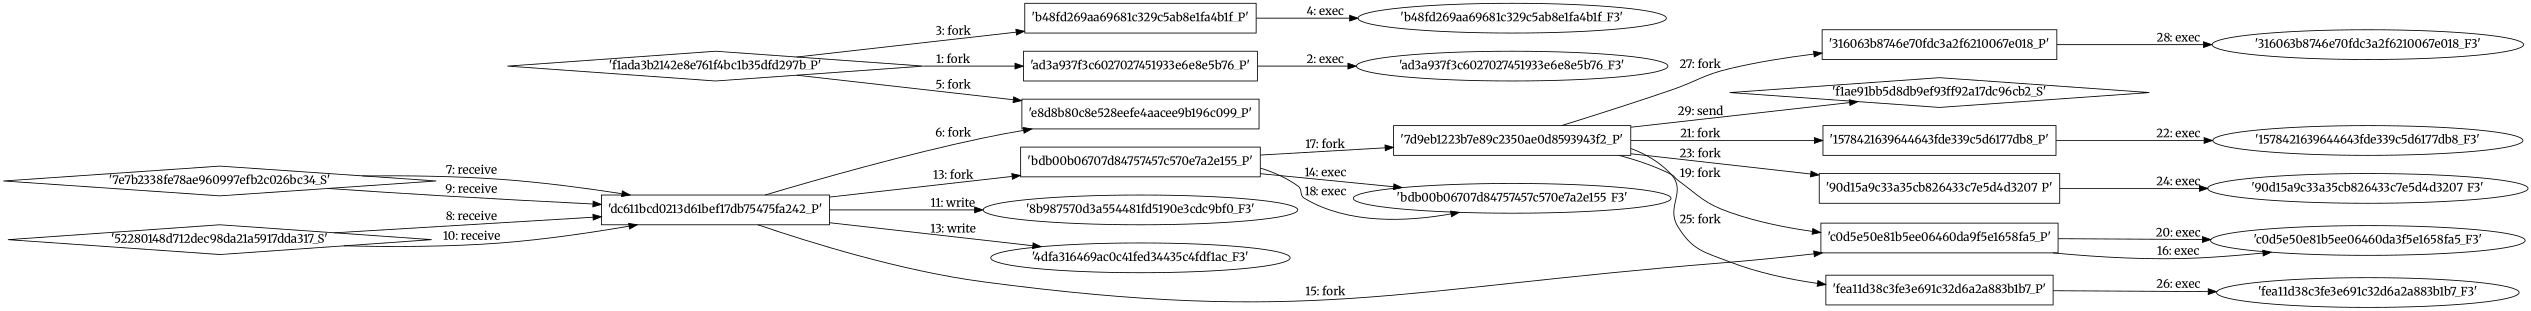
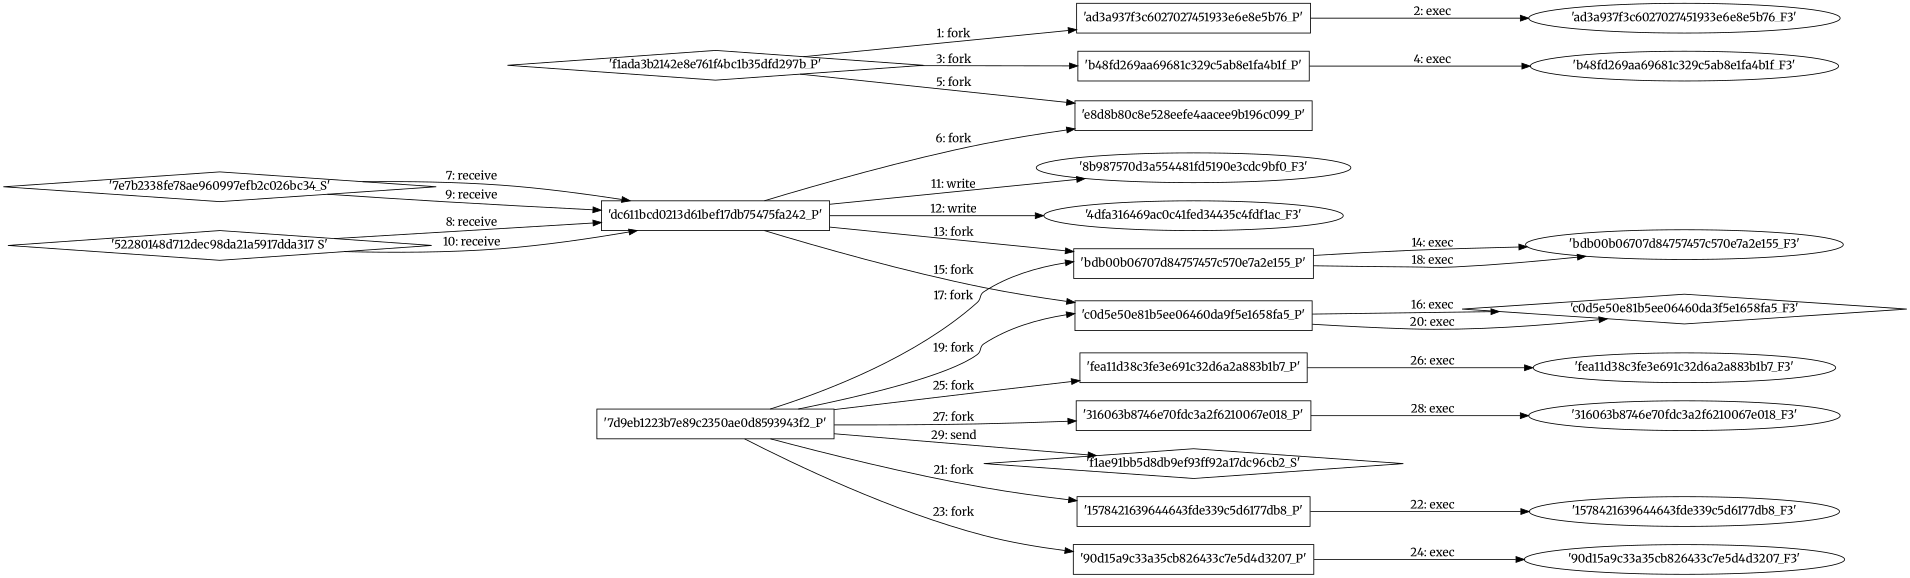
(1323, 151) -> (923, 342)
(953, 229) -> (954, 209)
(2368, 240) -> (1684, 309)
